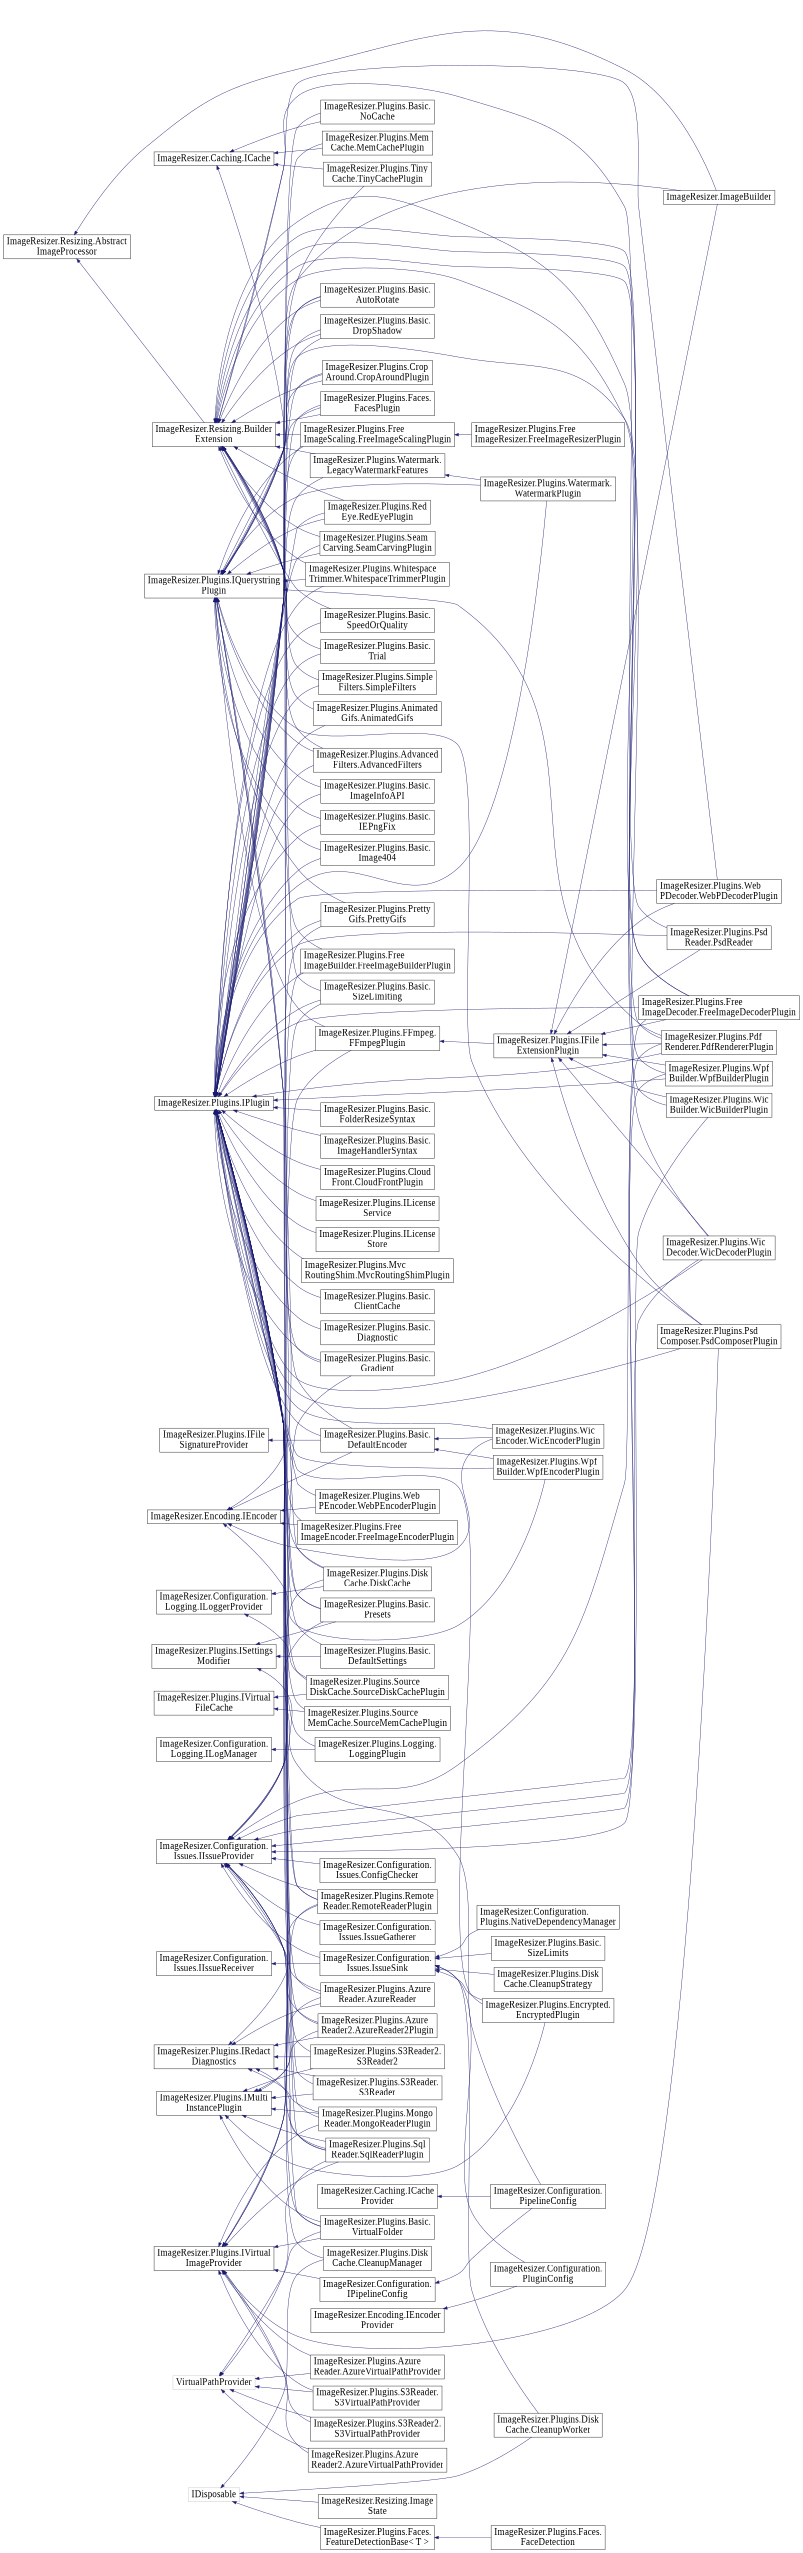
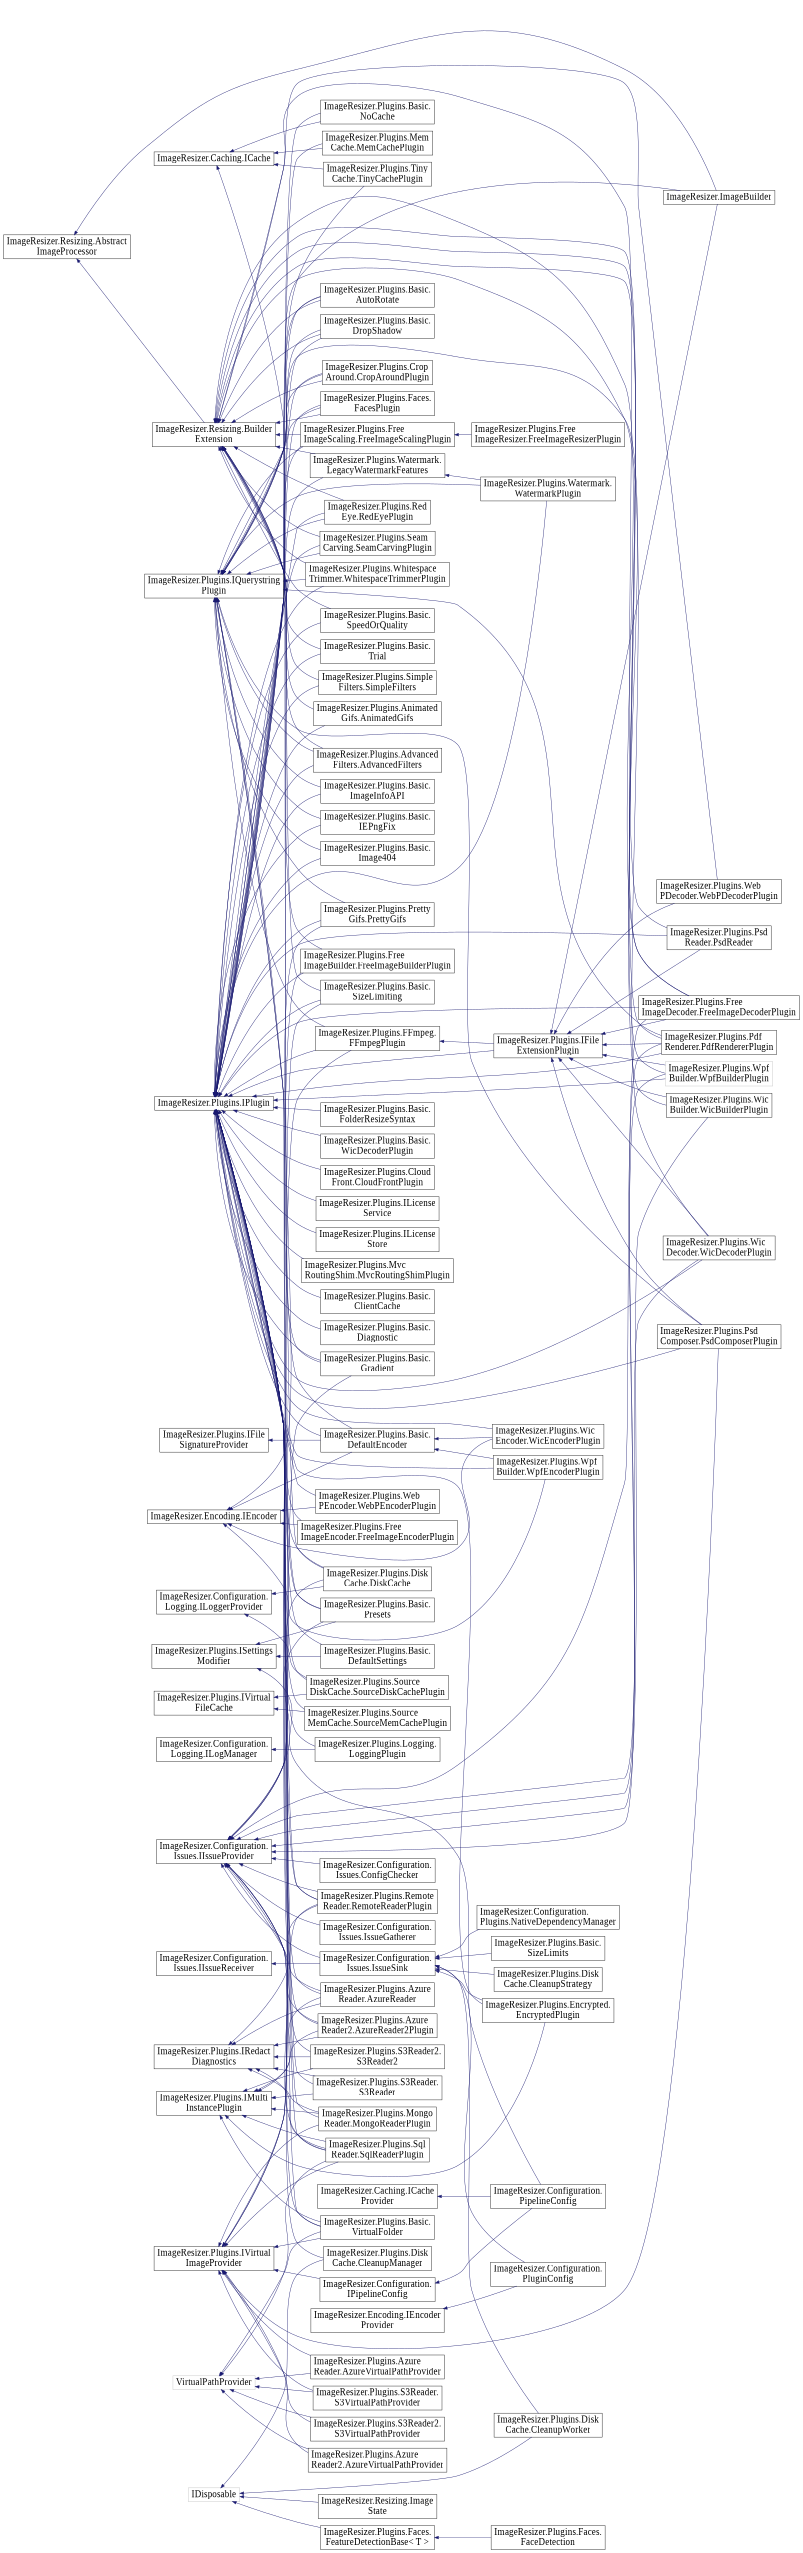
(368, 892) -> (361, 1063)
(719, 1074) -> (719, 1074)
(378, 1146) -> (378, 1146)
